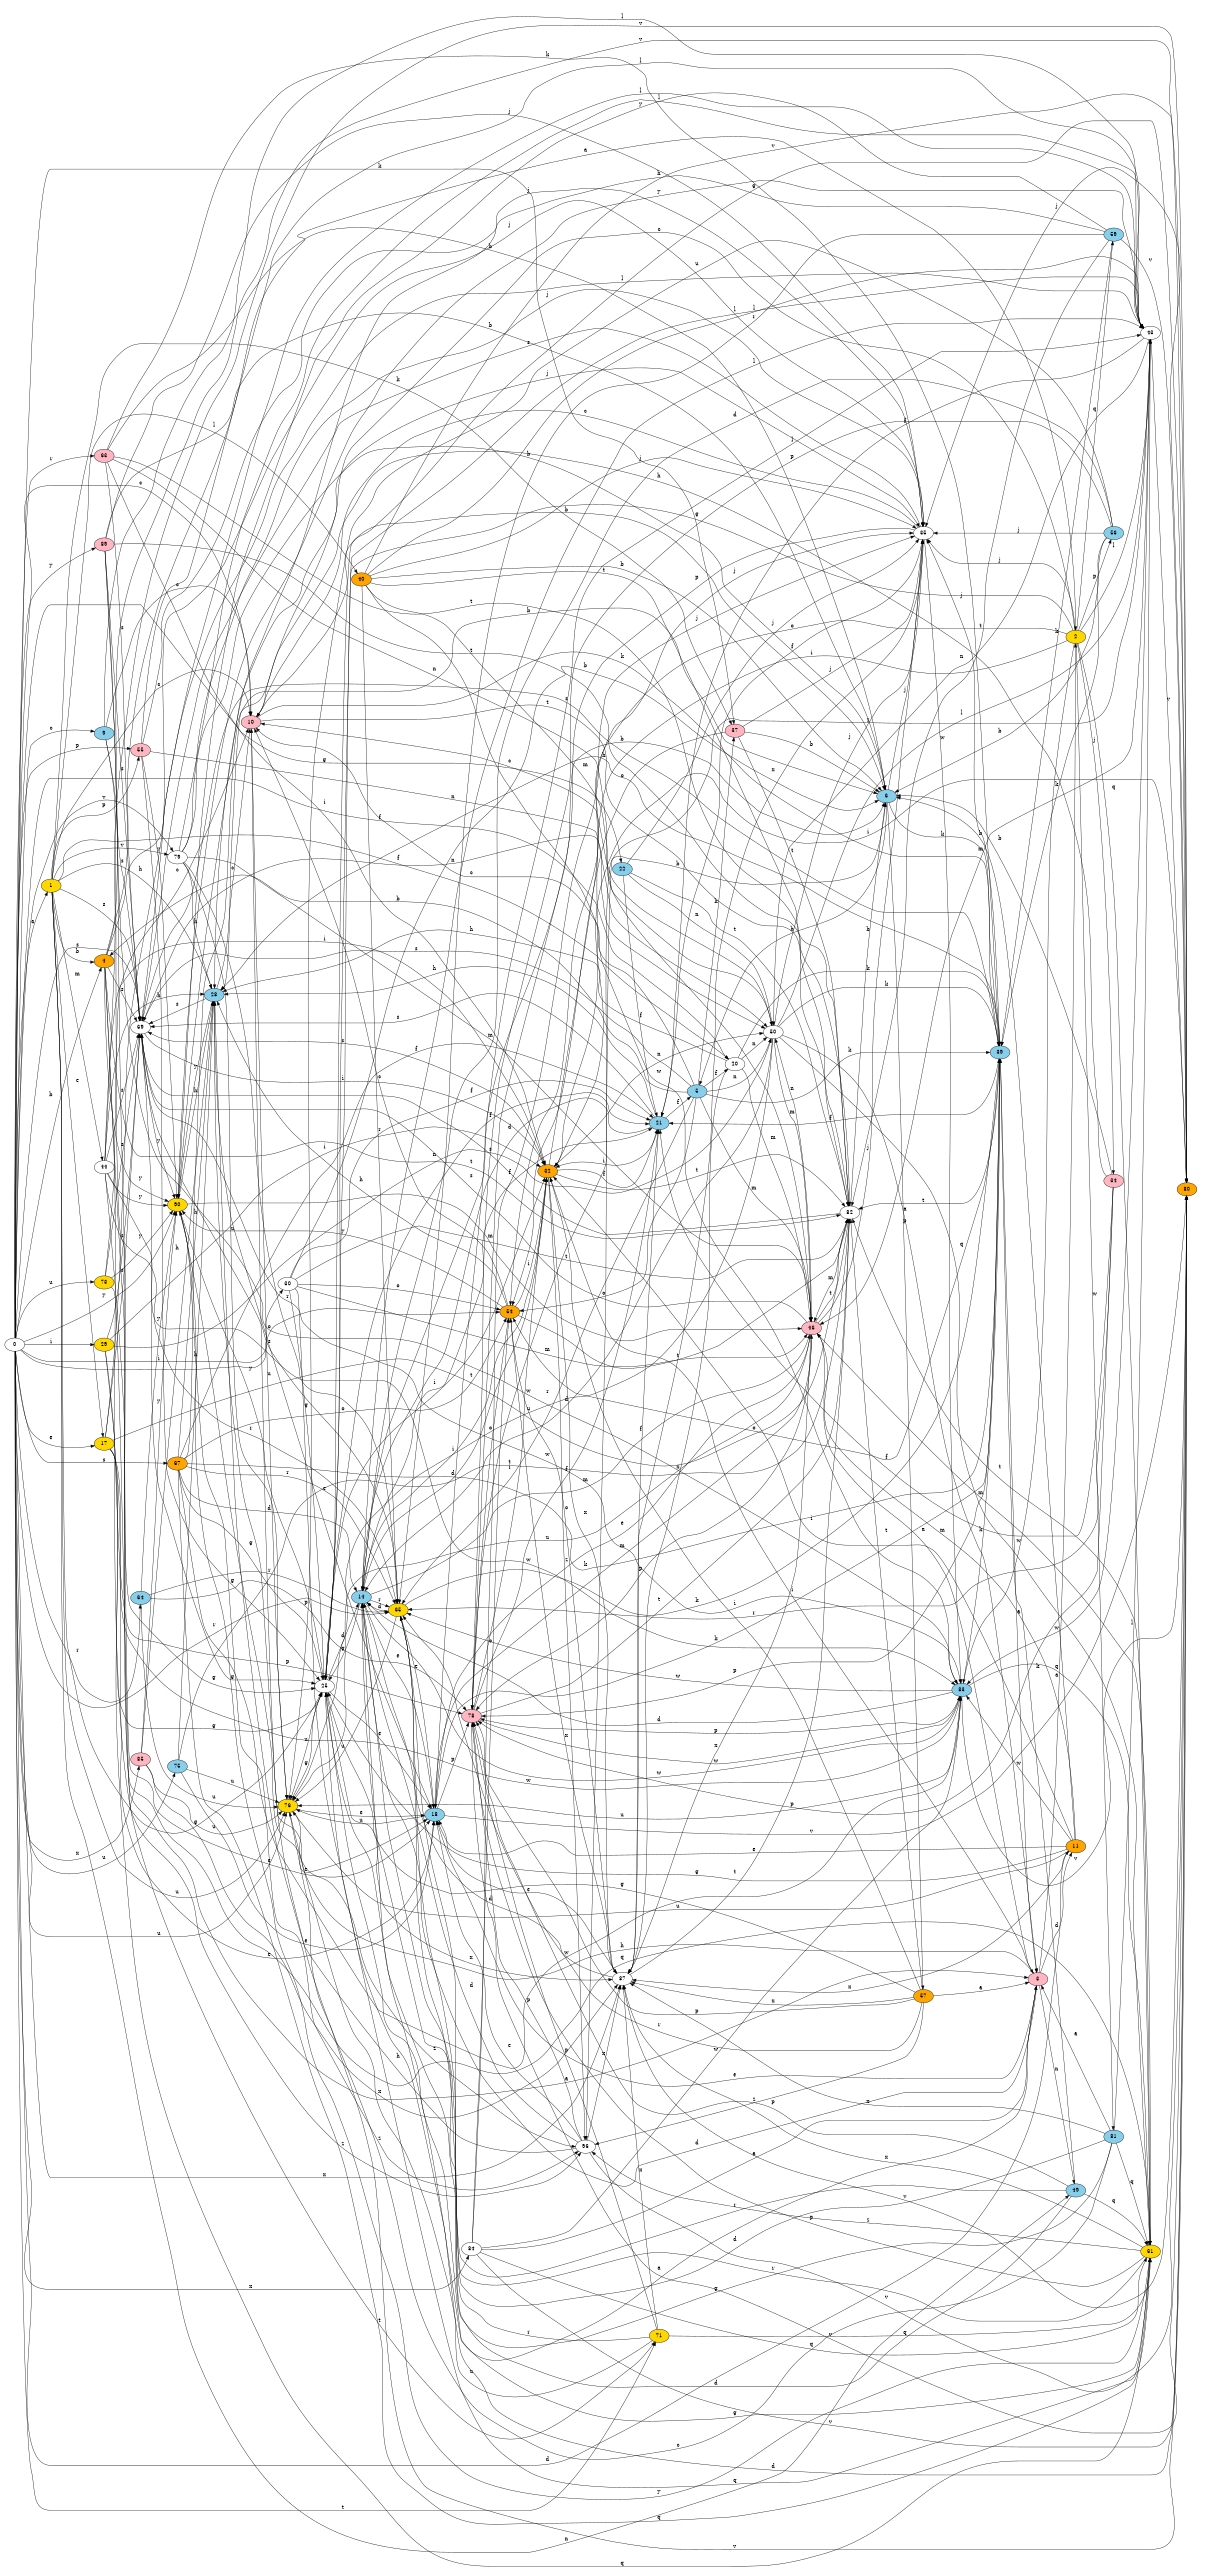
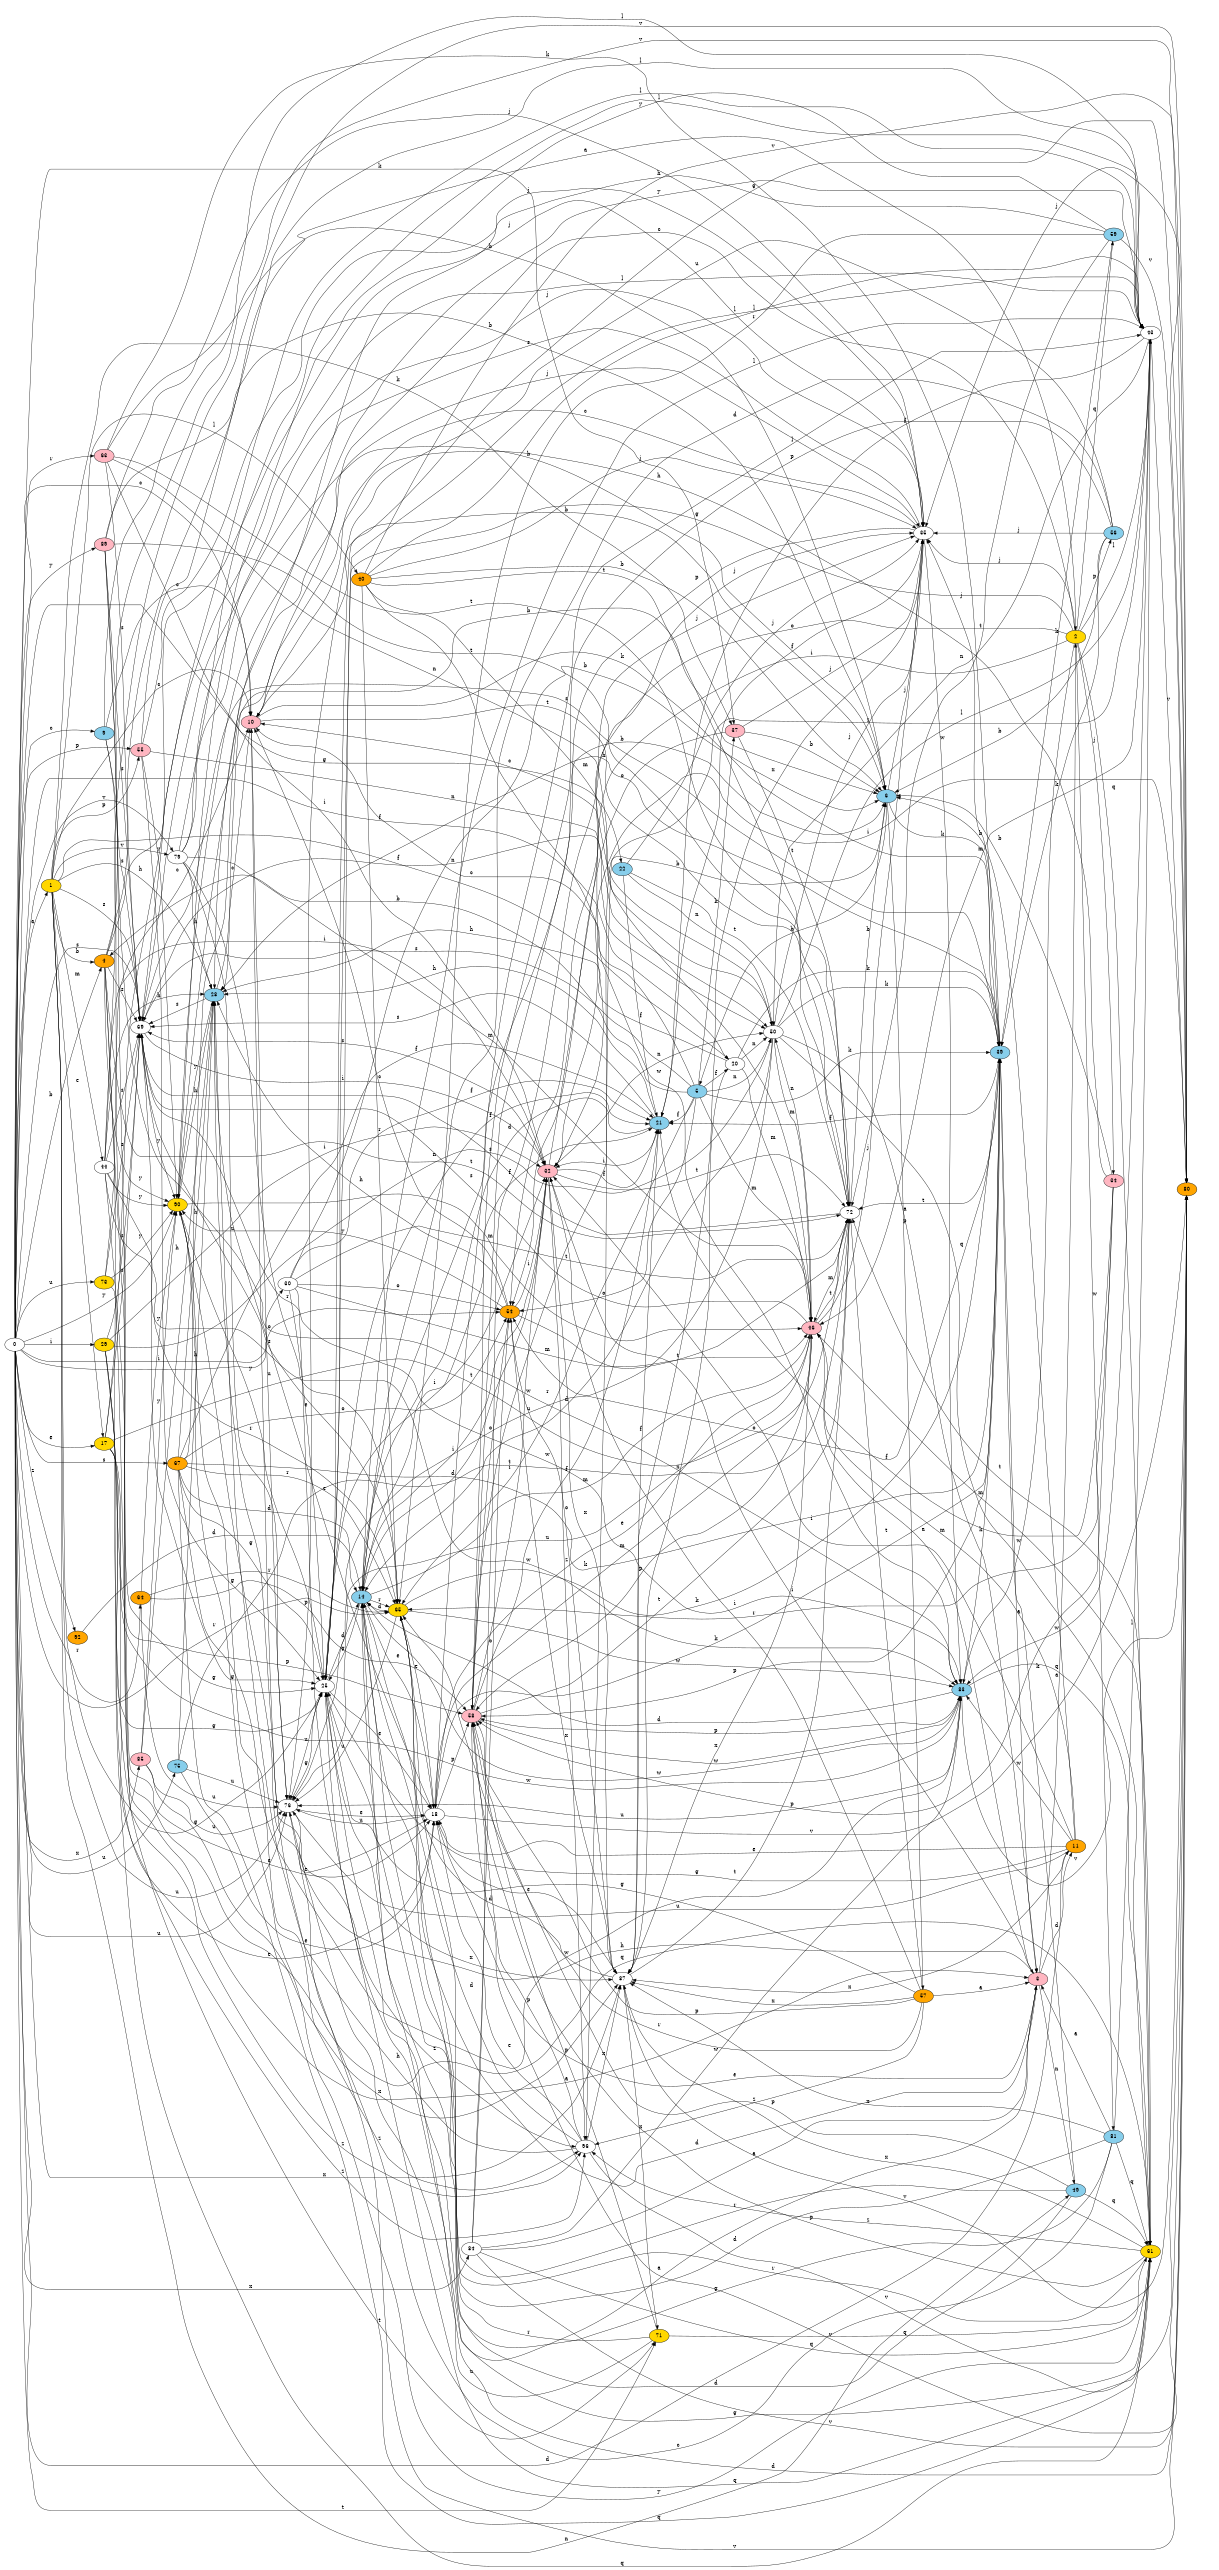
(677, 1108) -> (682, 1117)
(548, 1171) -> (548, 1171)
(850, 1213) -> (850, 1213)
(306, 1405) -> (306, 1405)
(141, 1598) -> (141, 1598)
none -> (78, 1638)
(677, 1680) -> (676, 1664)
(471, 1716) -> (471, 1716)
(288, 1806) -> (288, 1806)
(435, 1815) -> (435, 1815)
none -> (181, 1939)
(638, 2159) -> (642, 2155)
